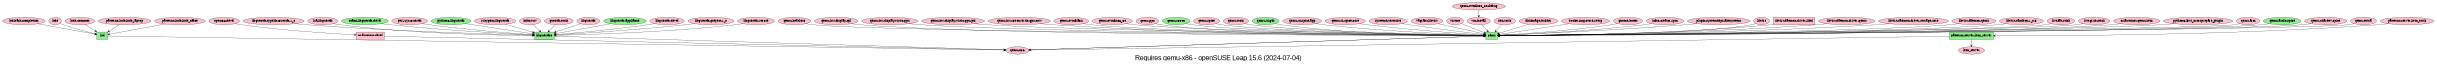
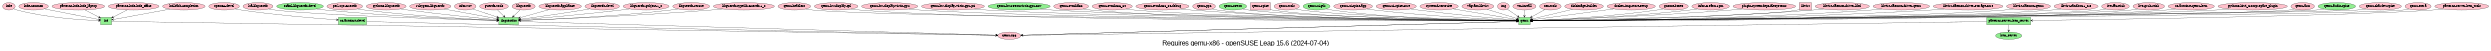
(1479, 13) -> (1349, 18)
(451, 21) -> (386, 6)
(625, 21) -> (560, 6)
(1019, 21) -> (1019, 6)
(1207, 21) -> (1260, 6)
(1455, 21) -> (1503, 6)
(1762, 21) -> (1805, 6)
(1794, 21) -> (1842, 6)
(370, 36) -> (352, 21)
(1971, 50) -> (2009, 36)
